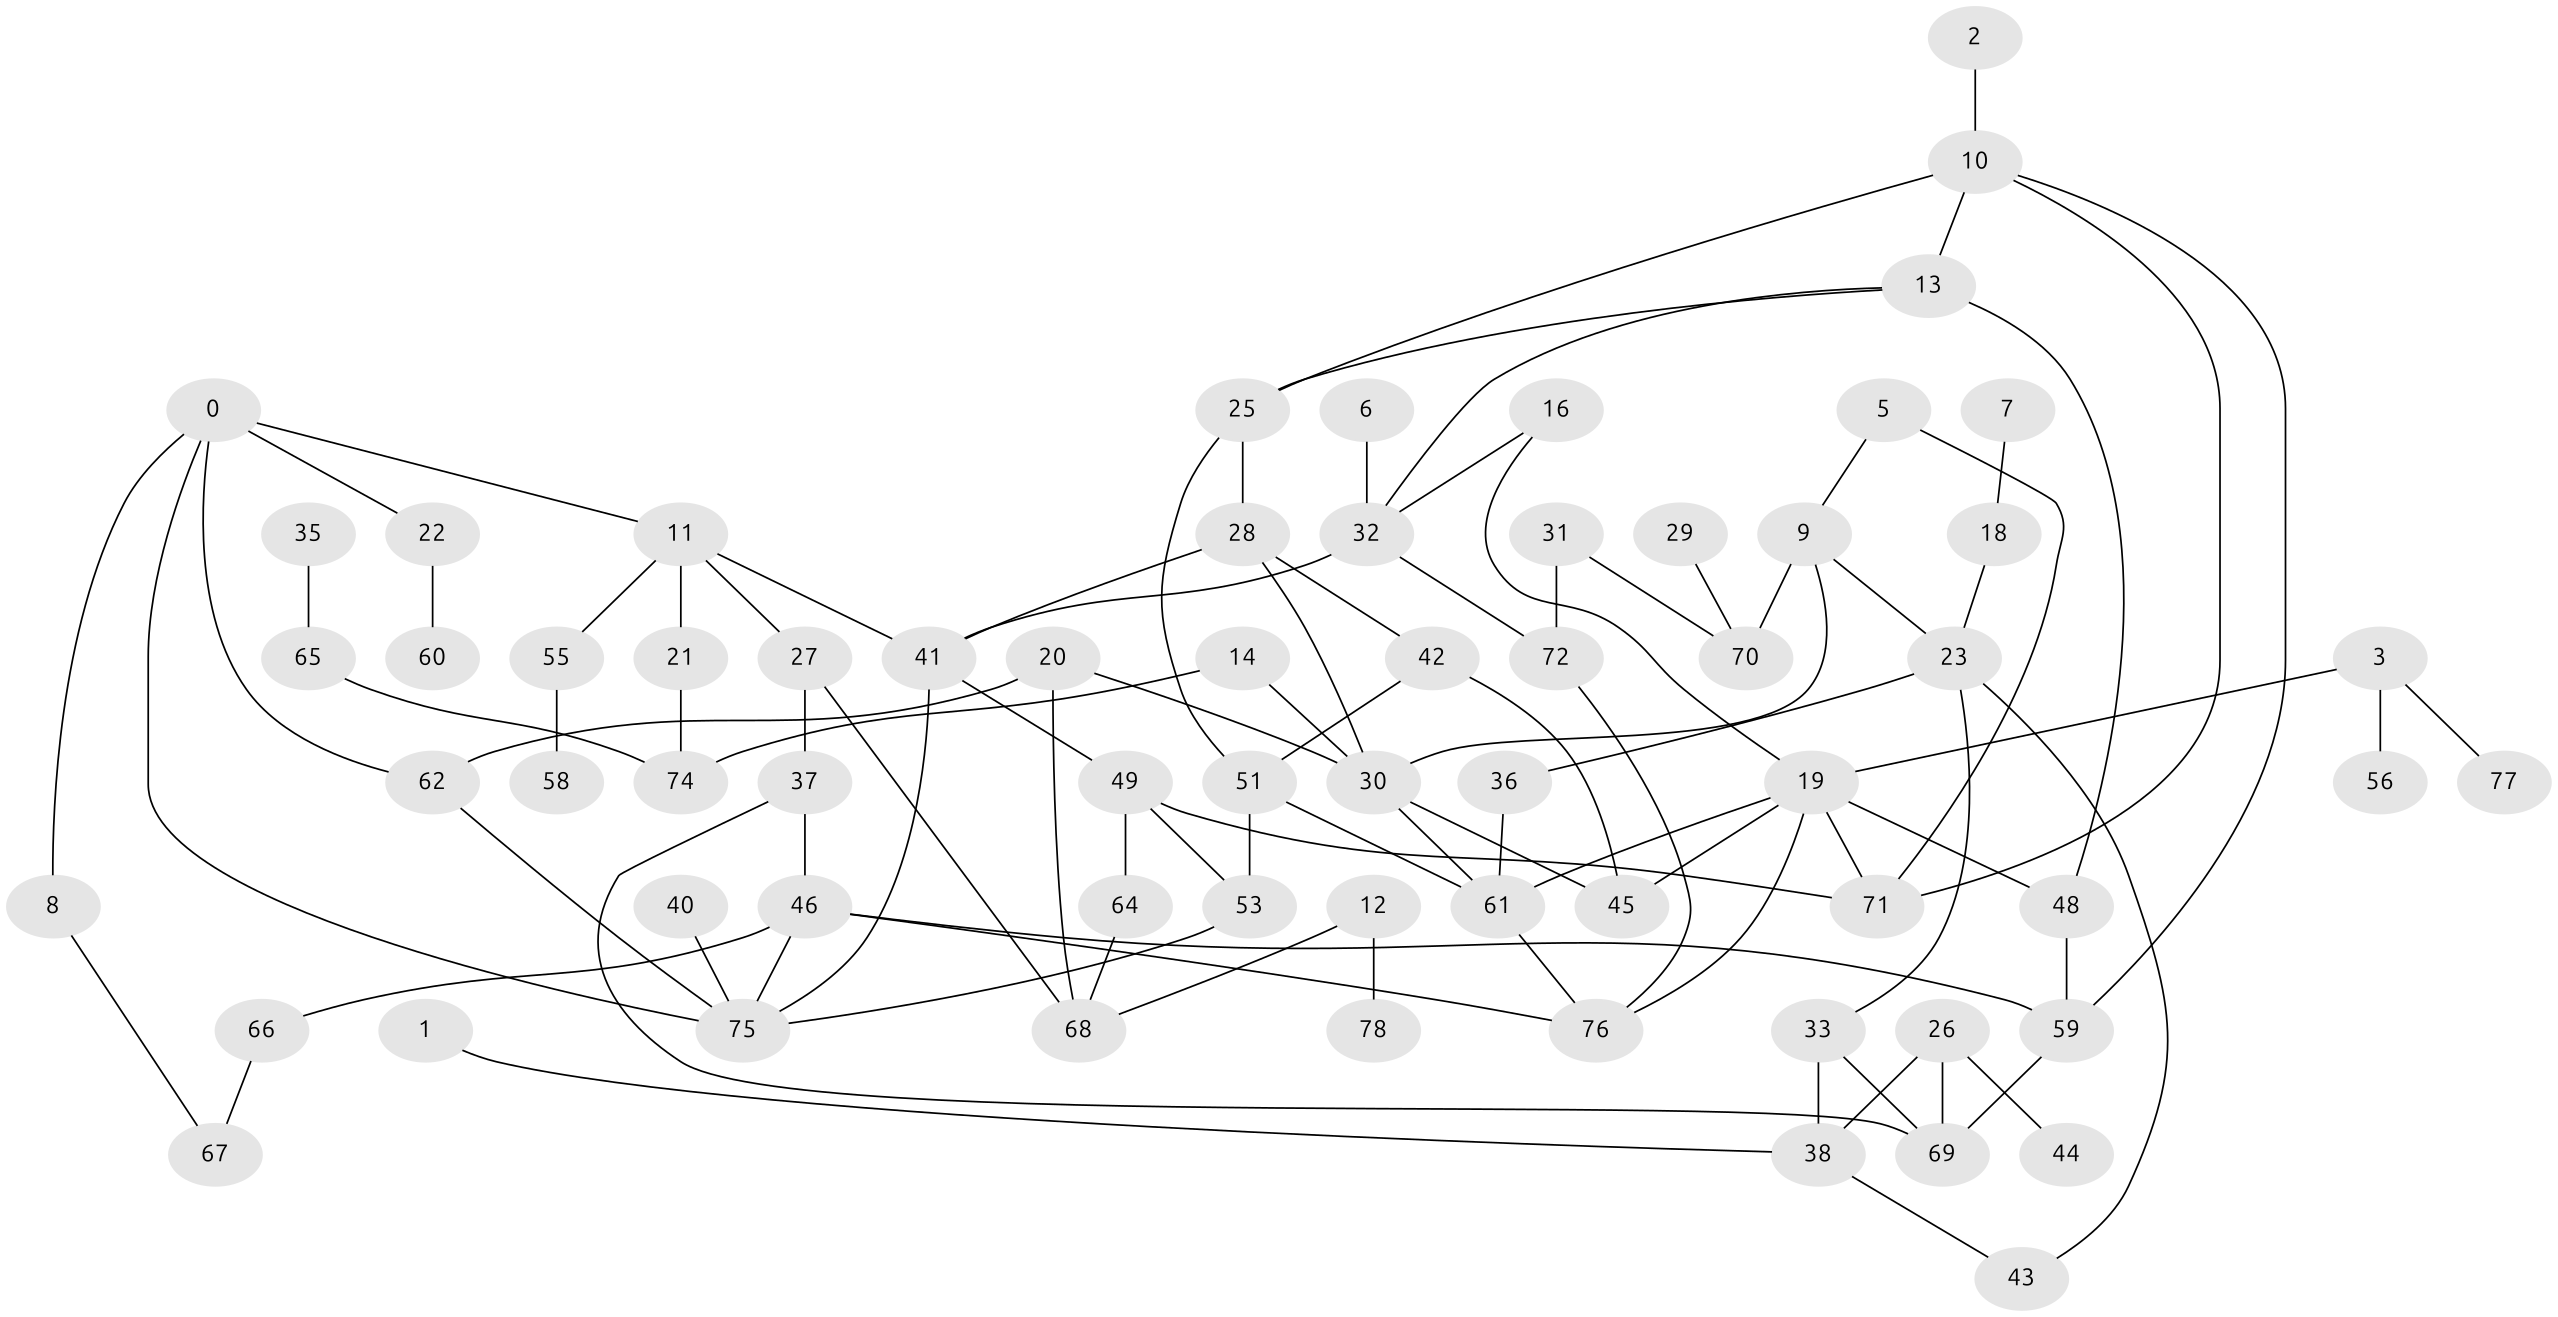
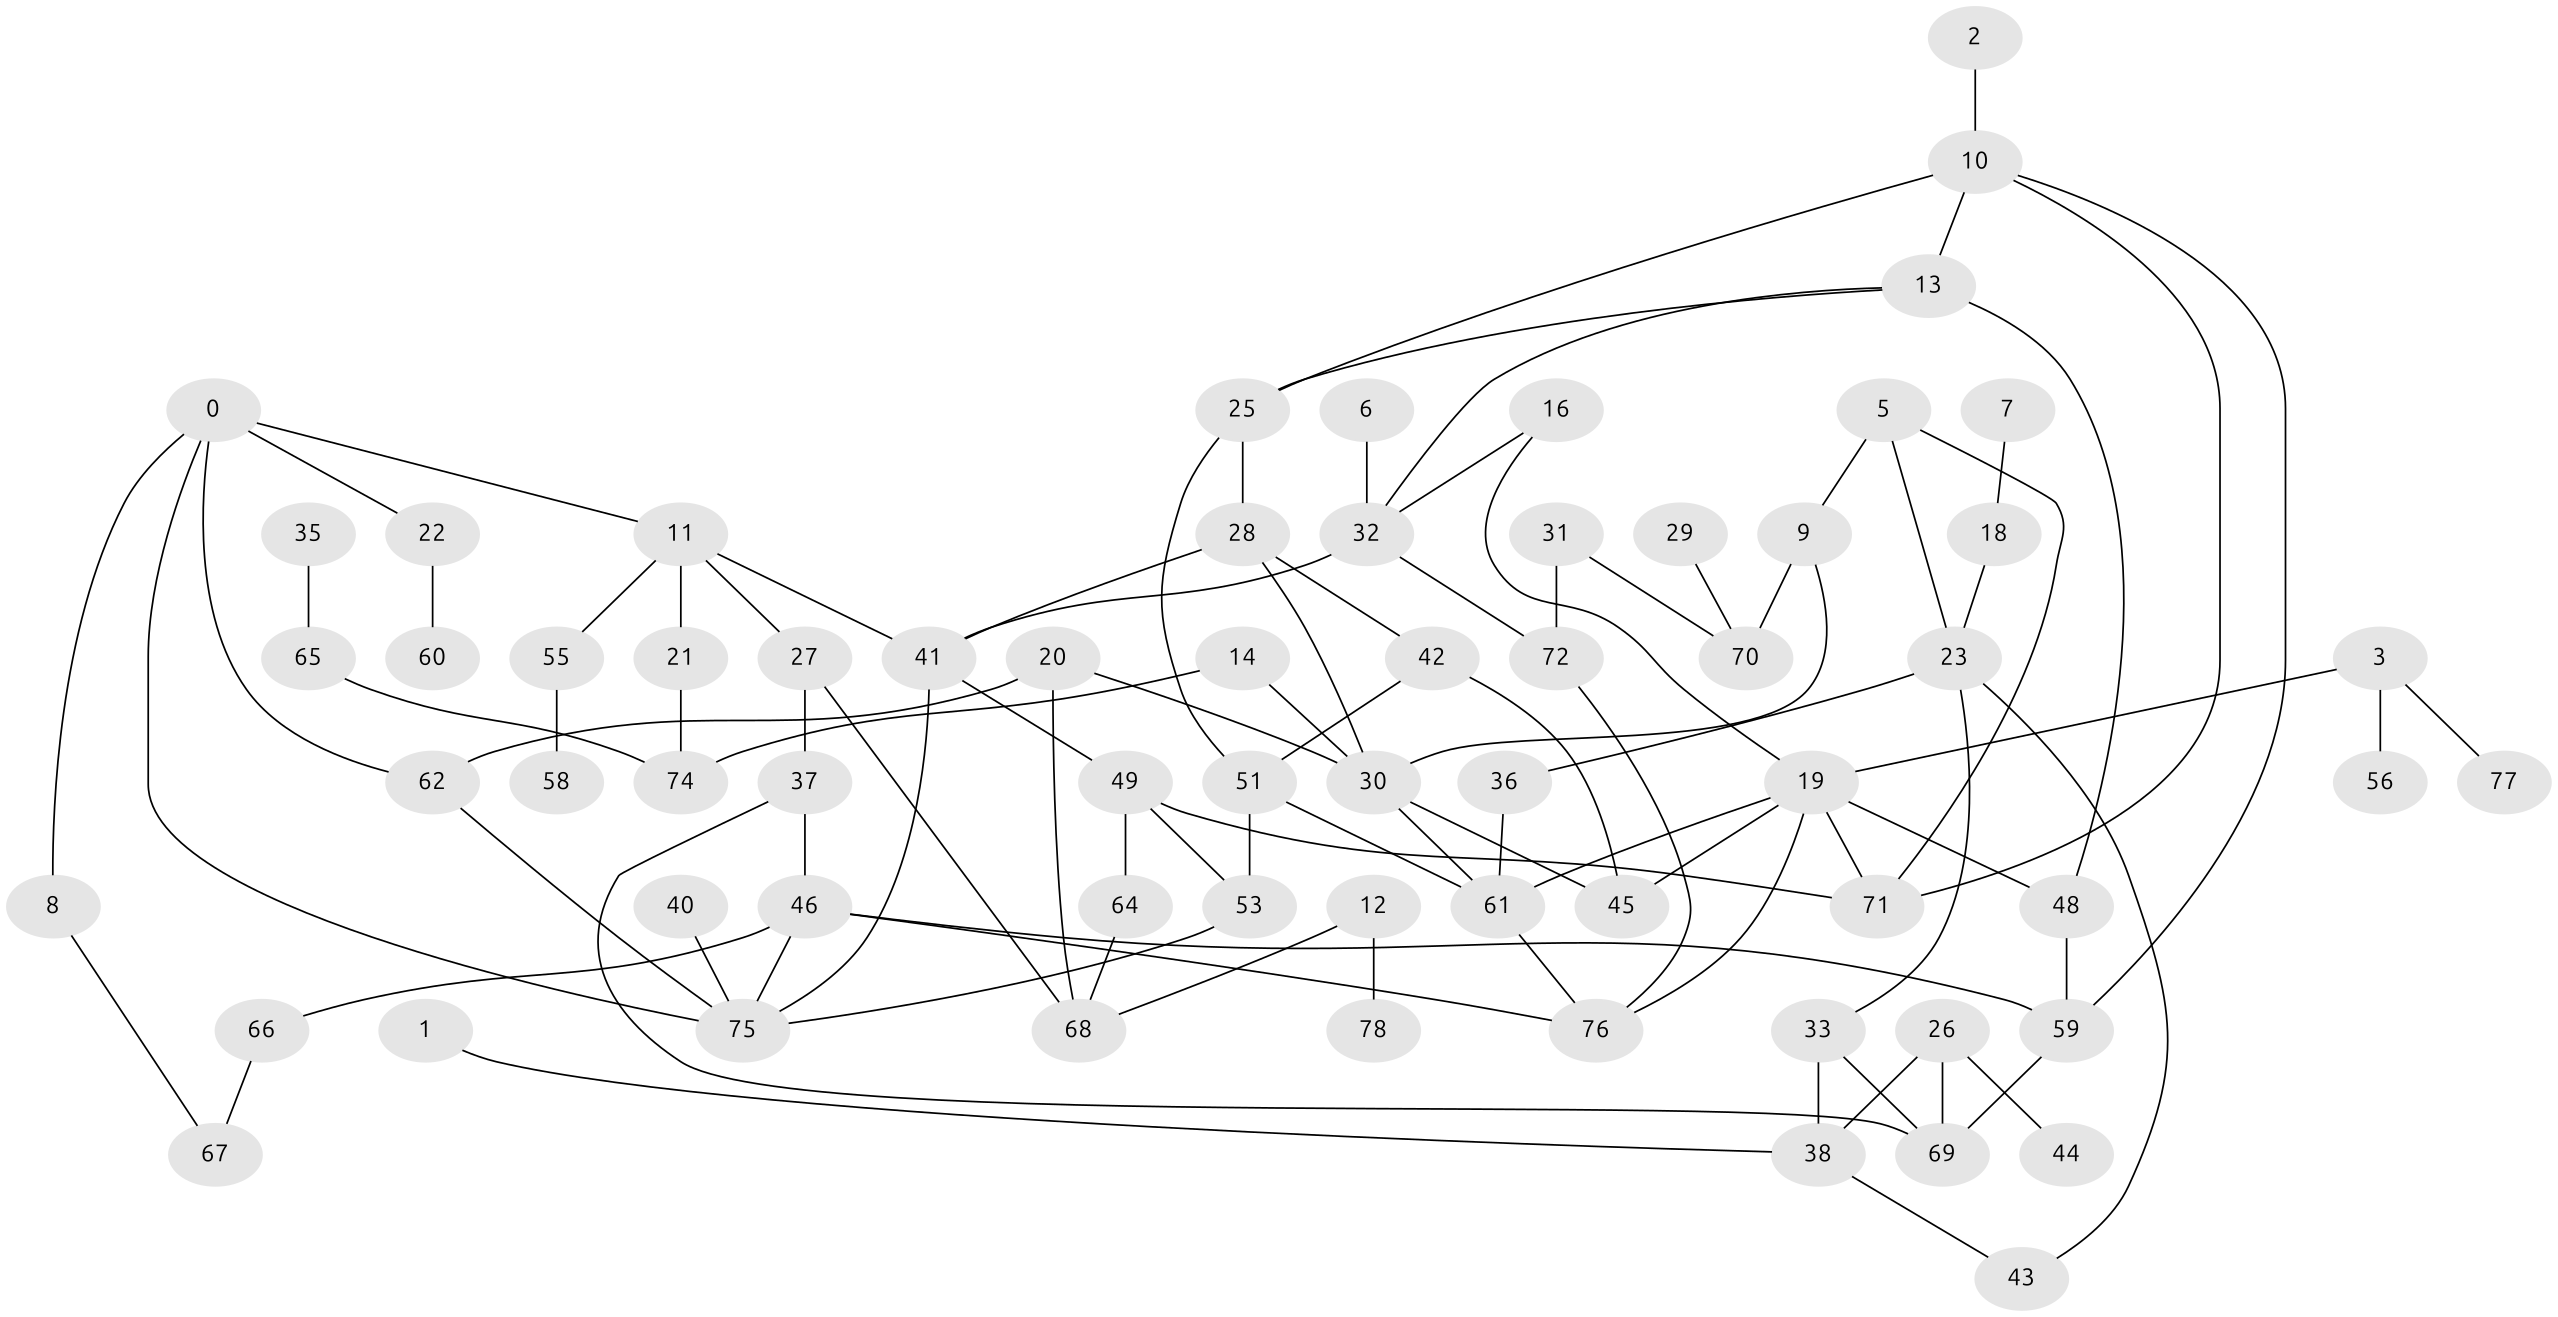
(1880, 596) -> (1919, 534)
